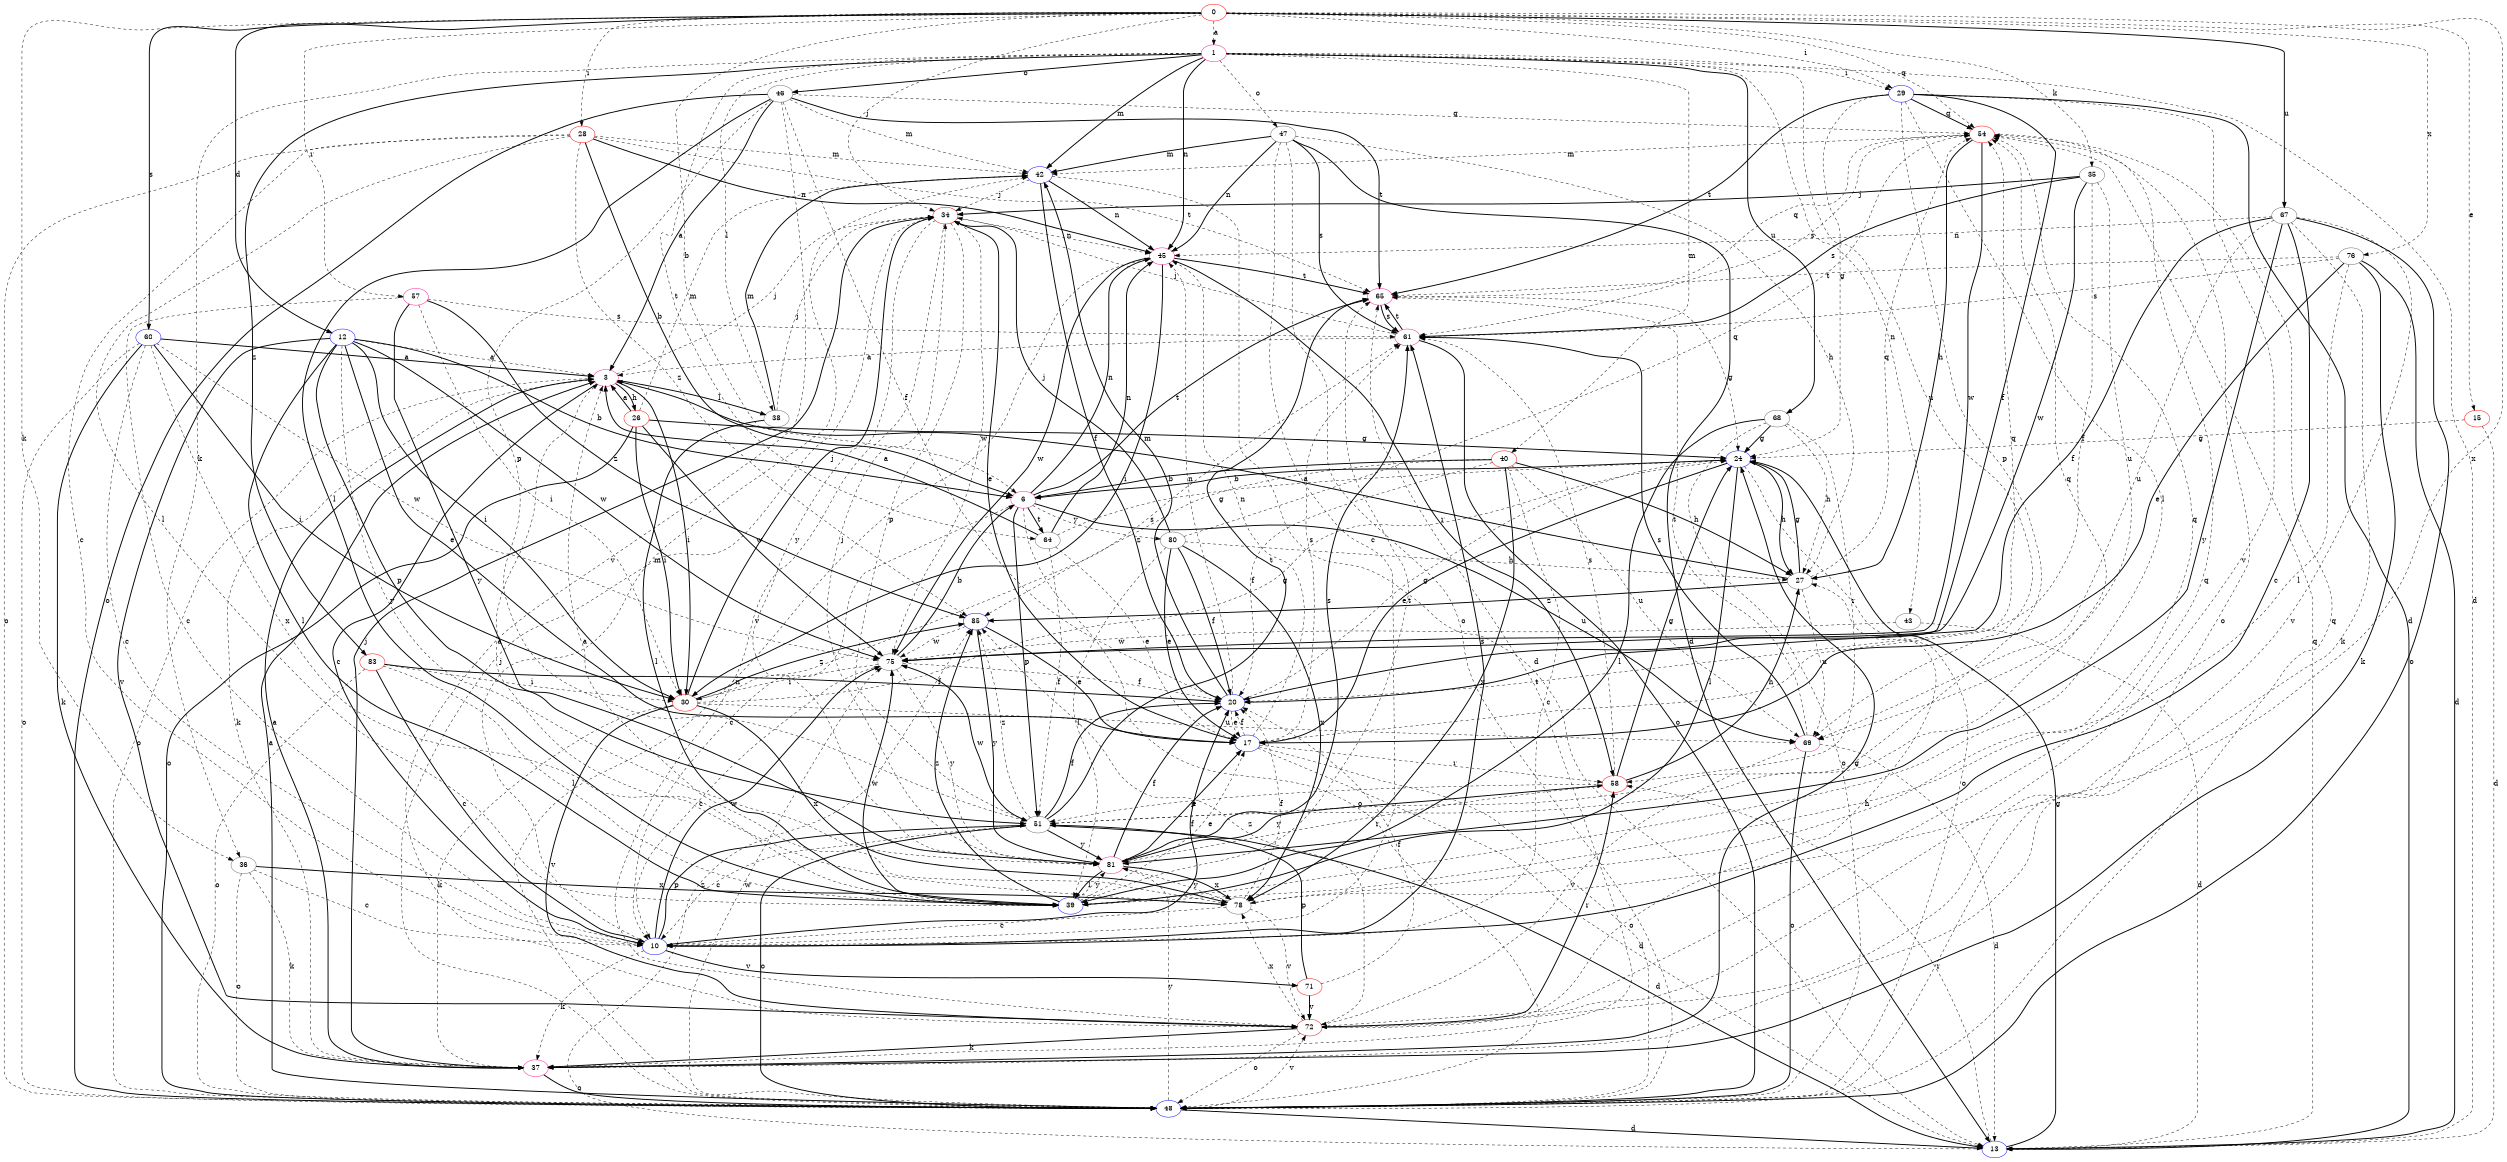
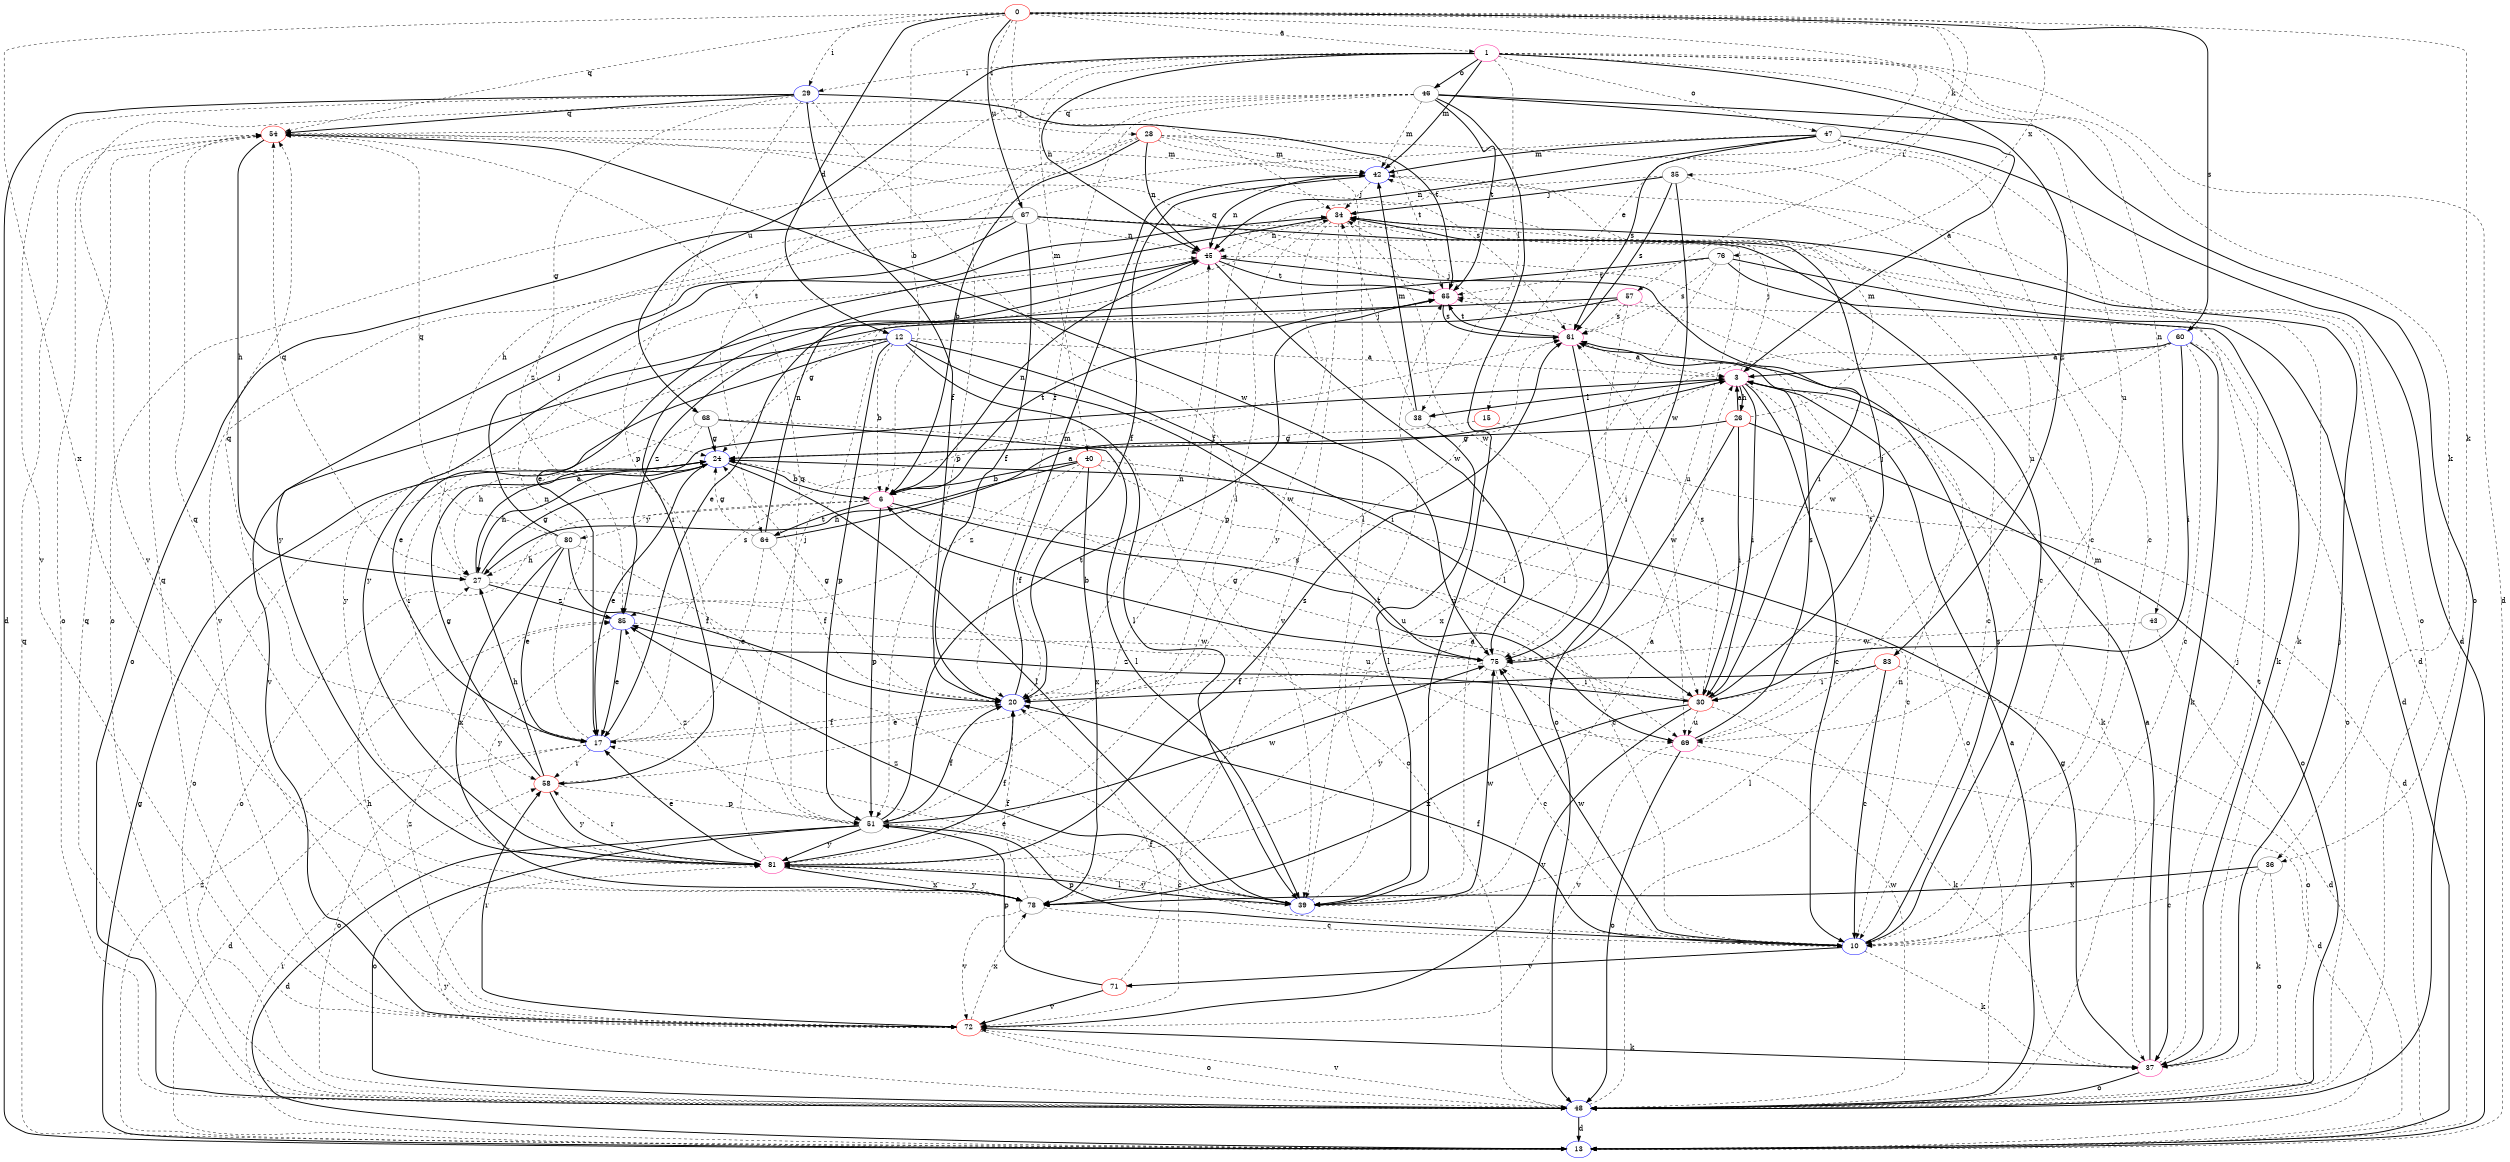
(673, 448) -> (877, 414)
(1057, 680) -> (853, 669)
(994, 783) -> (519, 813)
